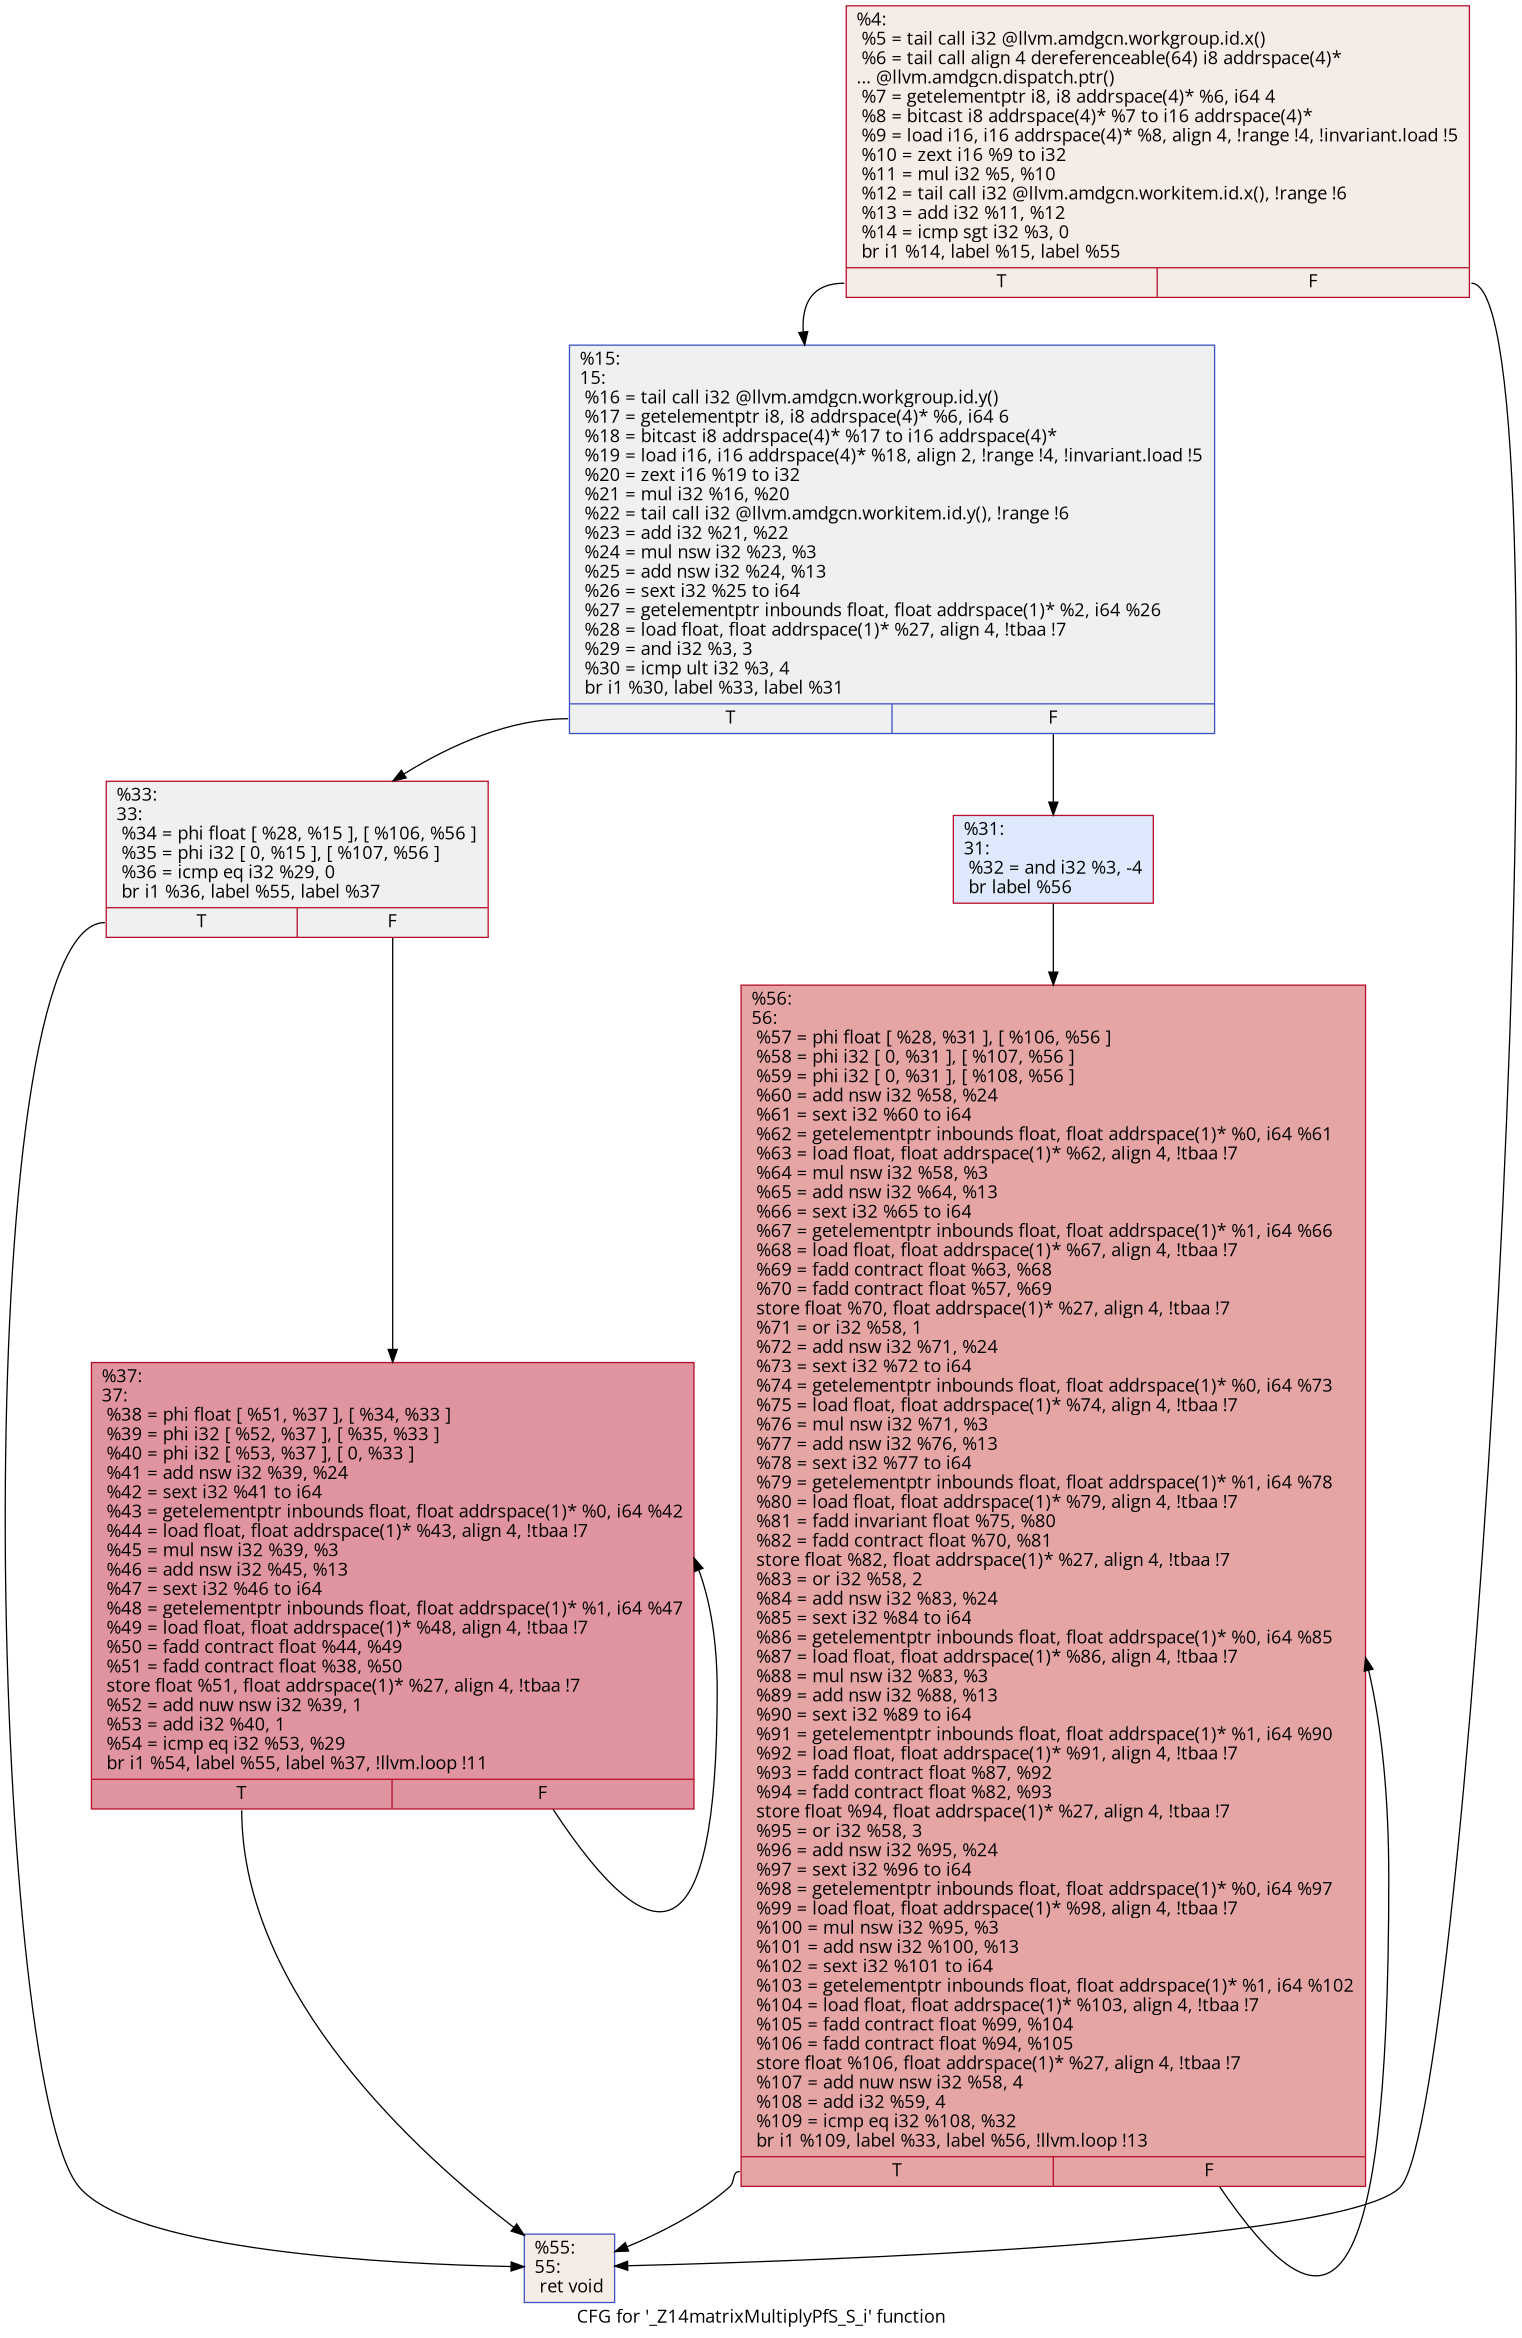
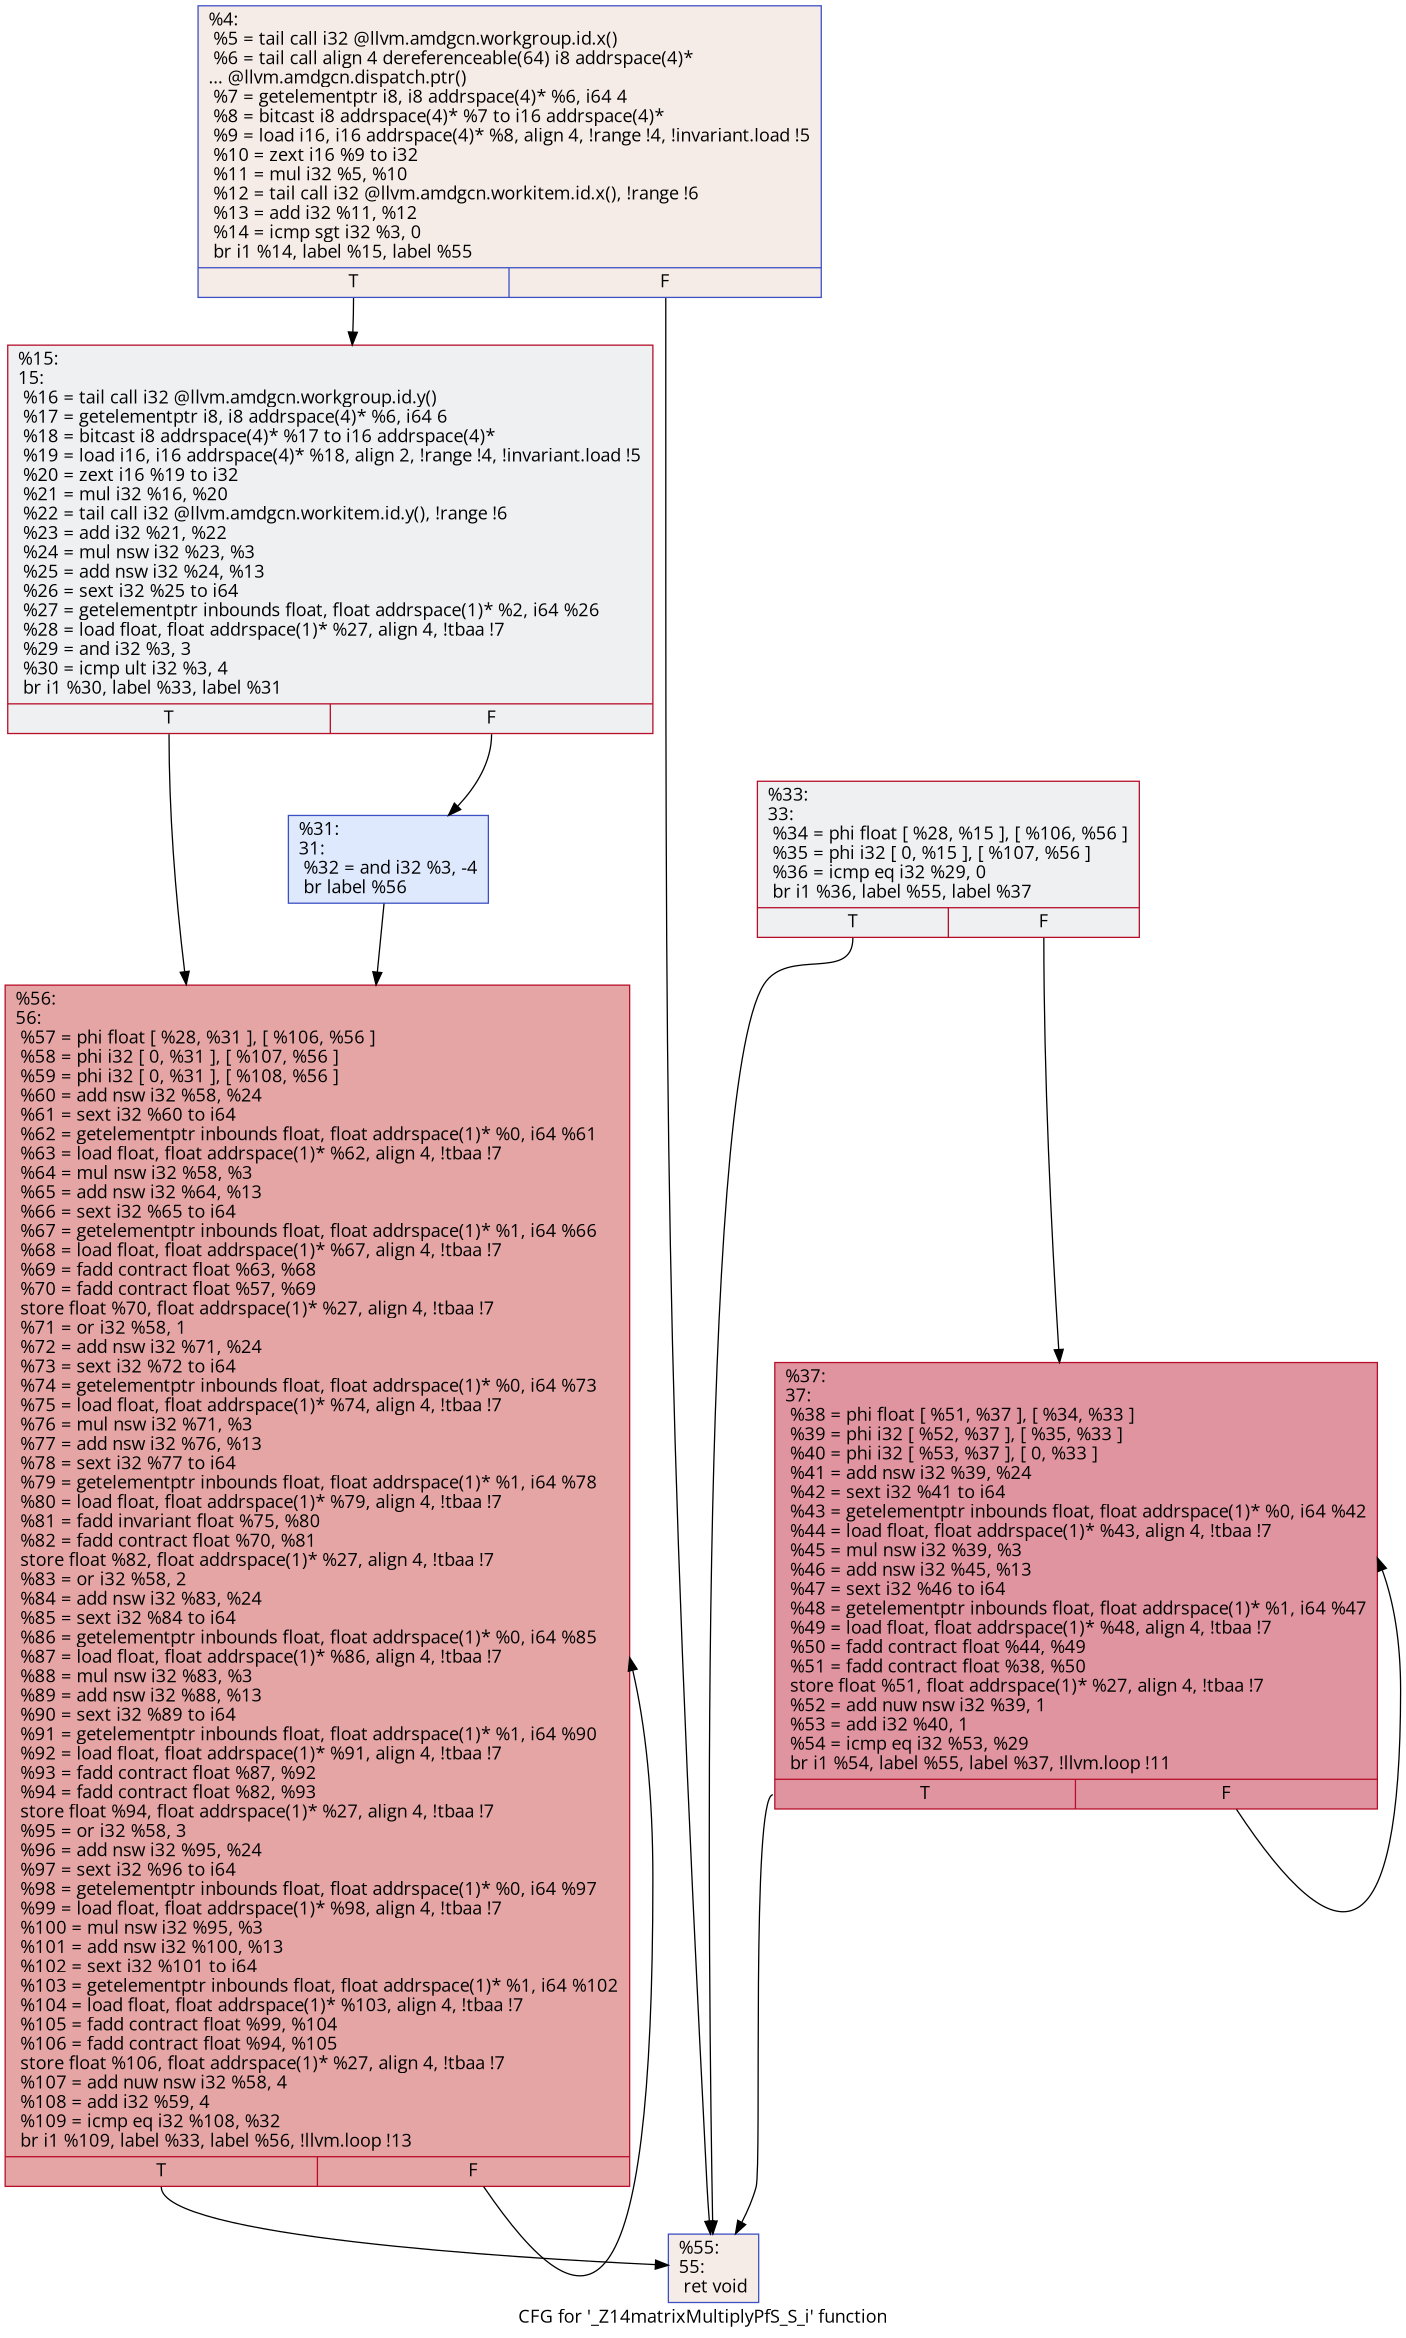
(1158, 152) -> (510, 152)
(892, 539) -> (330, 539)
(483, 735) -> (173, 853)
(1053, 859) -> (388, 859)
